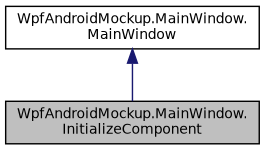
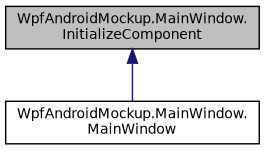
(132, 82) -> (132, 82)
